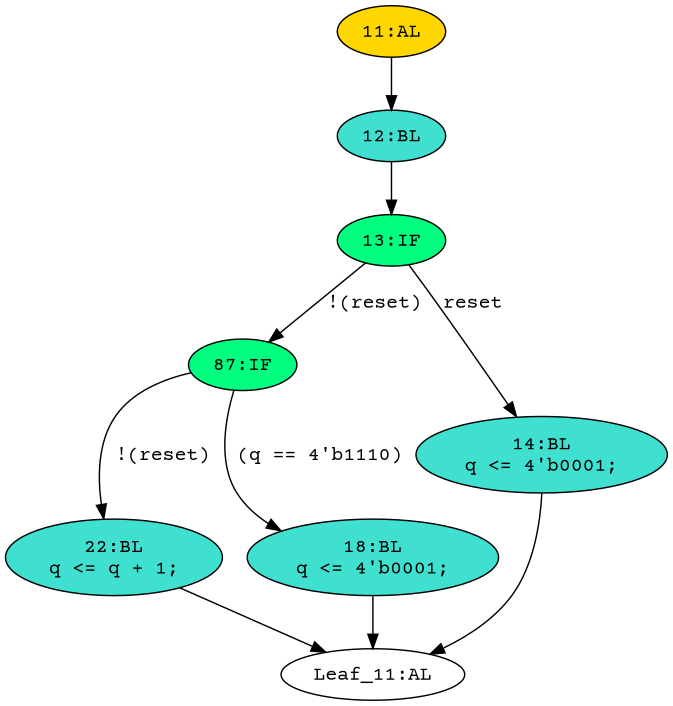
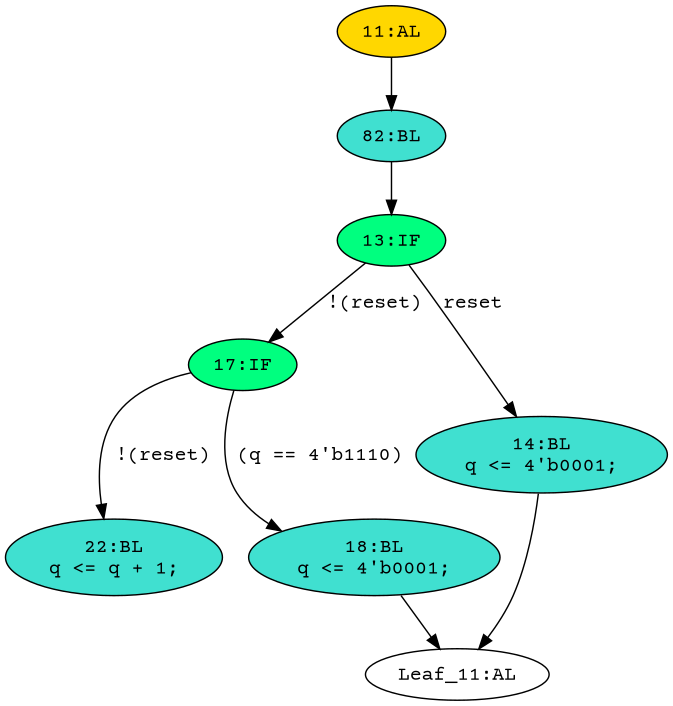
(391, 136) -> (391, 136)
(243, 365) -> (243, 365)
(246, 617) -> none
